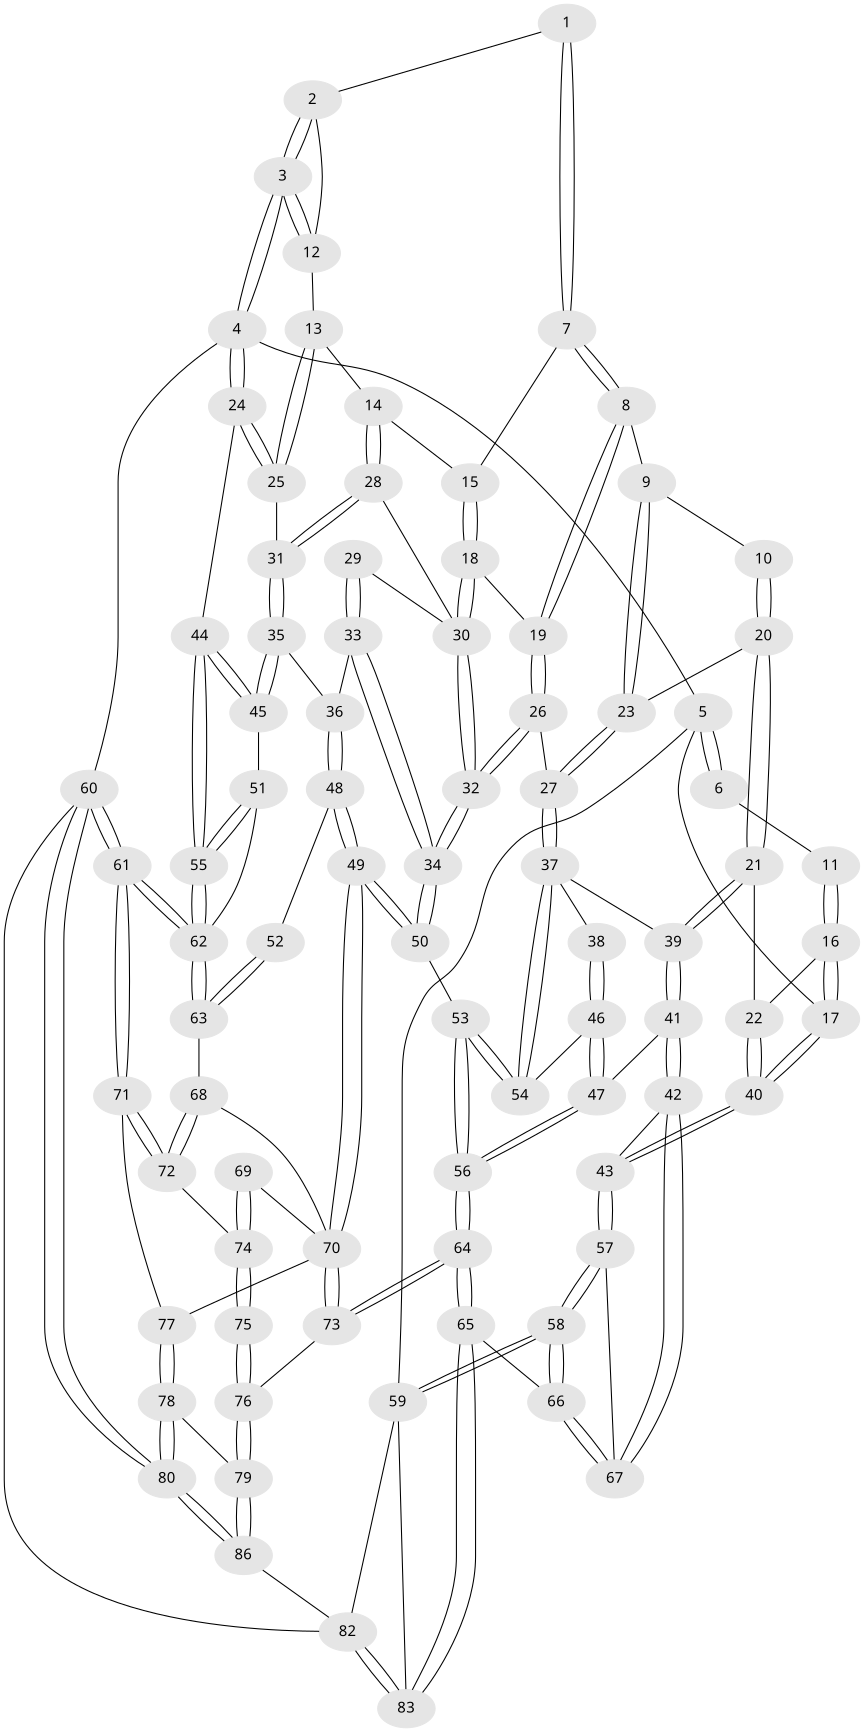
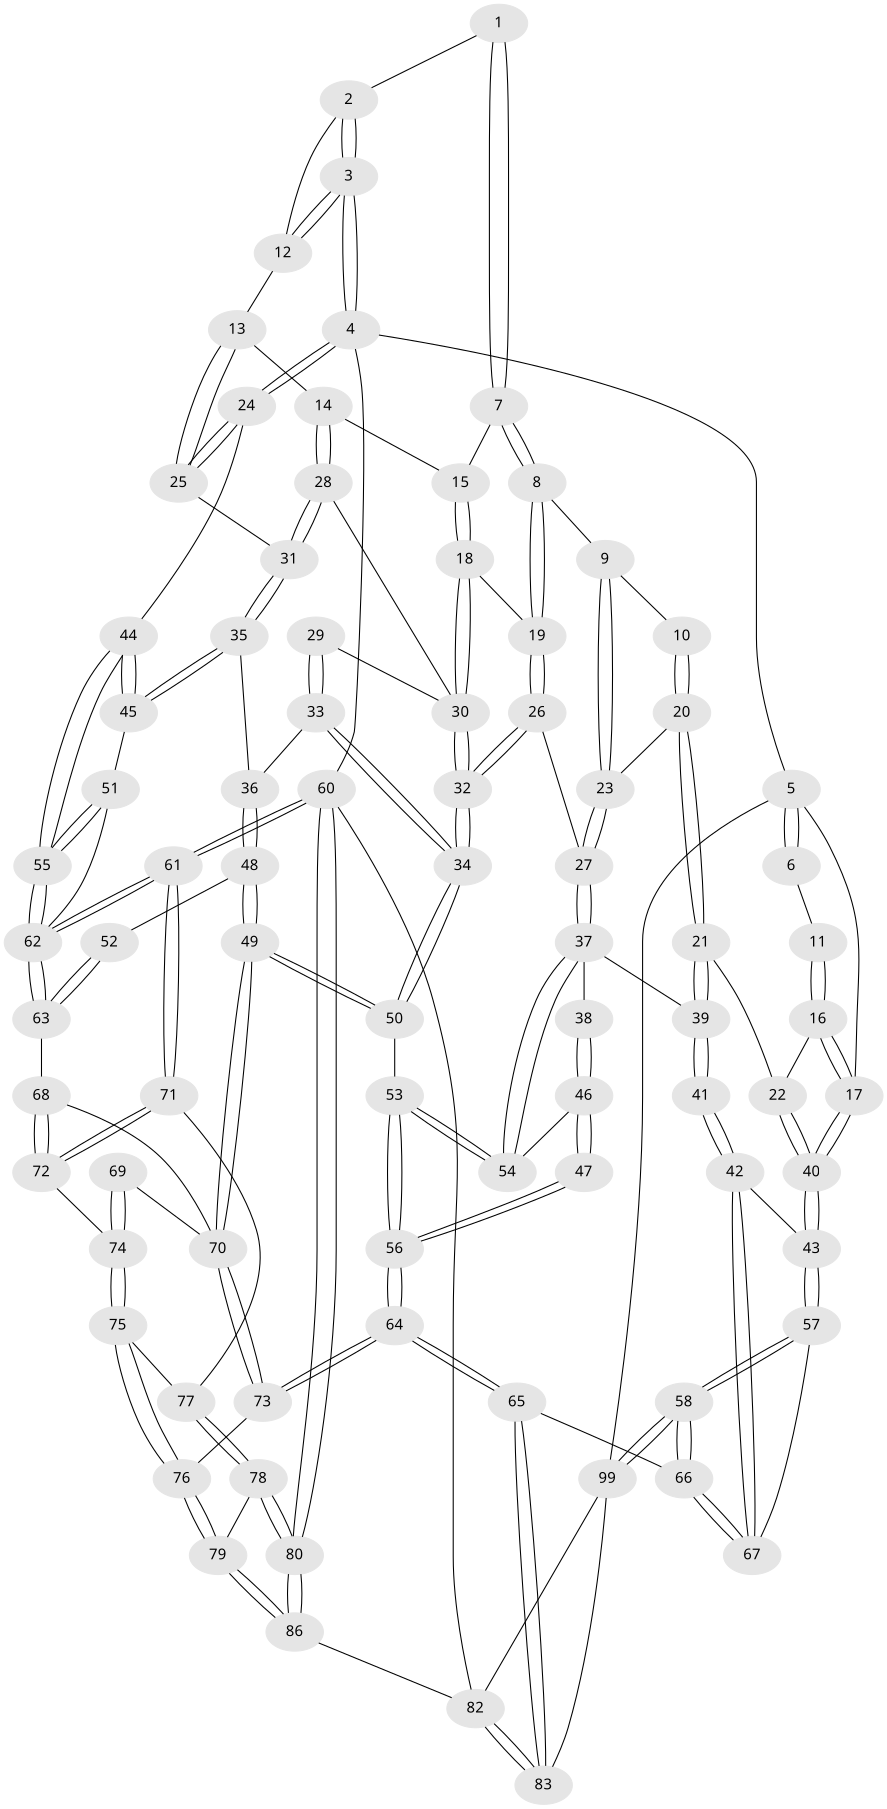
(635, 1057) -> none
(243, 1289) -> (152, 1364)
(398, 1402) -> (607, 1479)
